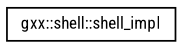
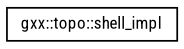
(91, 24) -> (92, 24)
